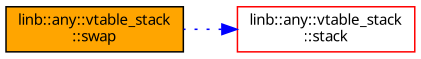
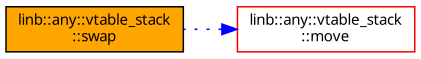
(326, 29) -> (326, 29)
